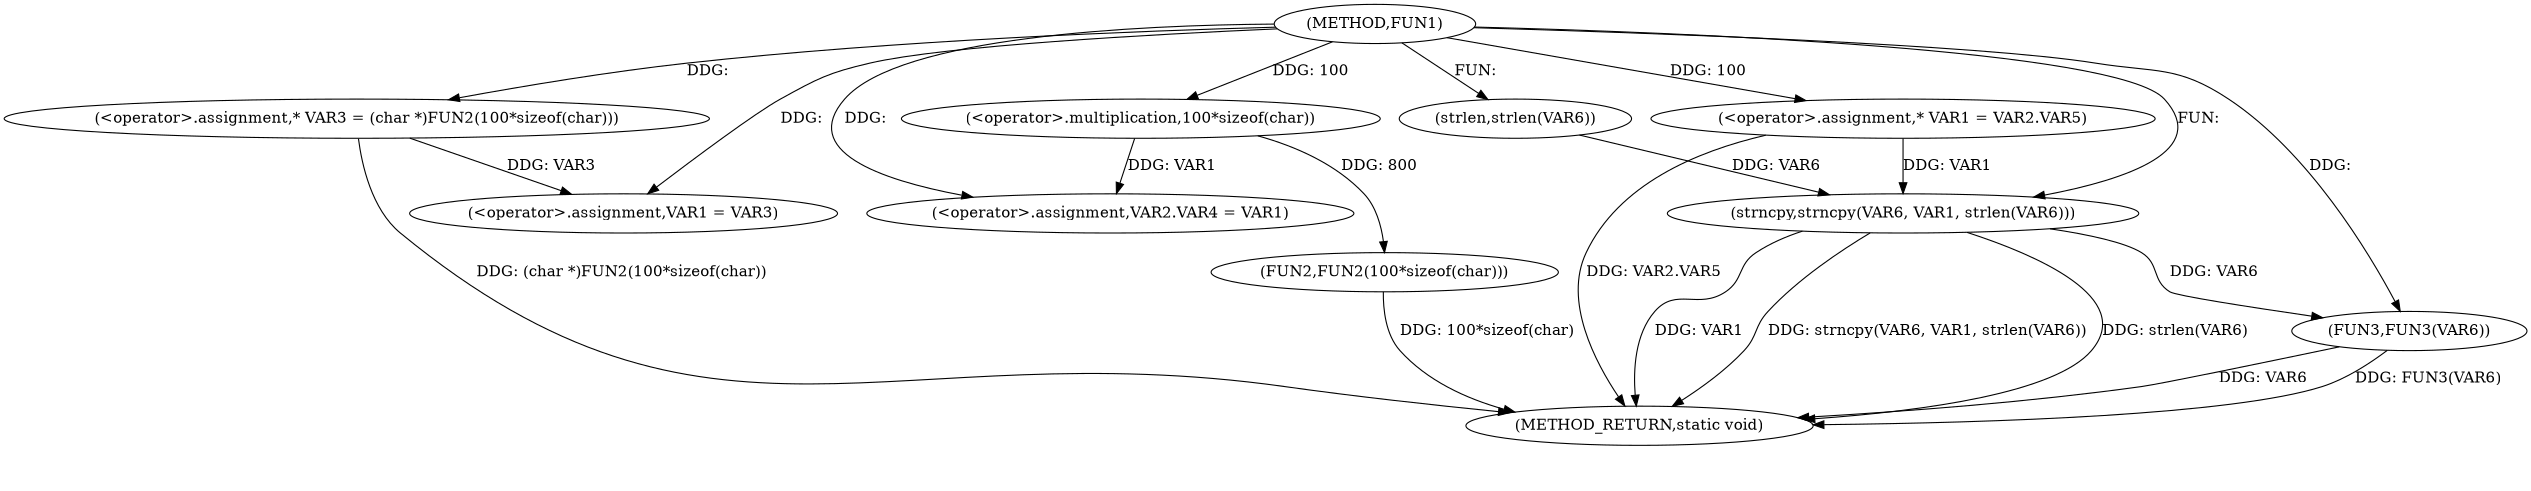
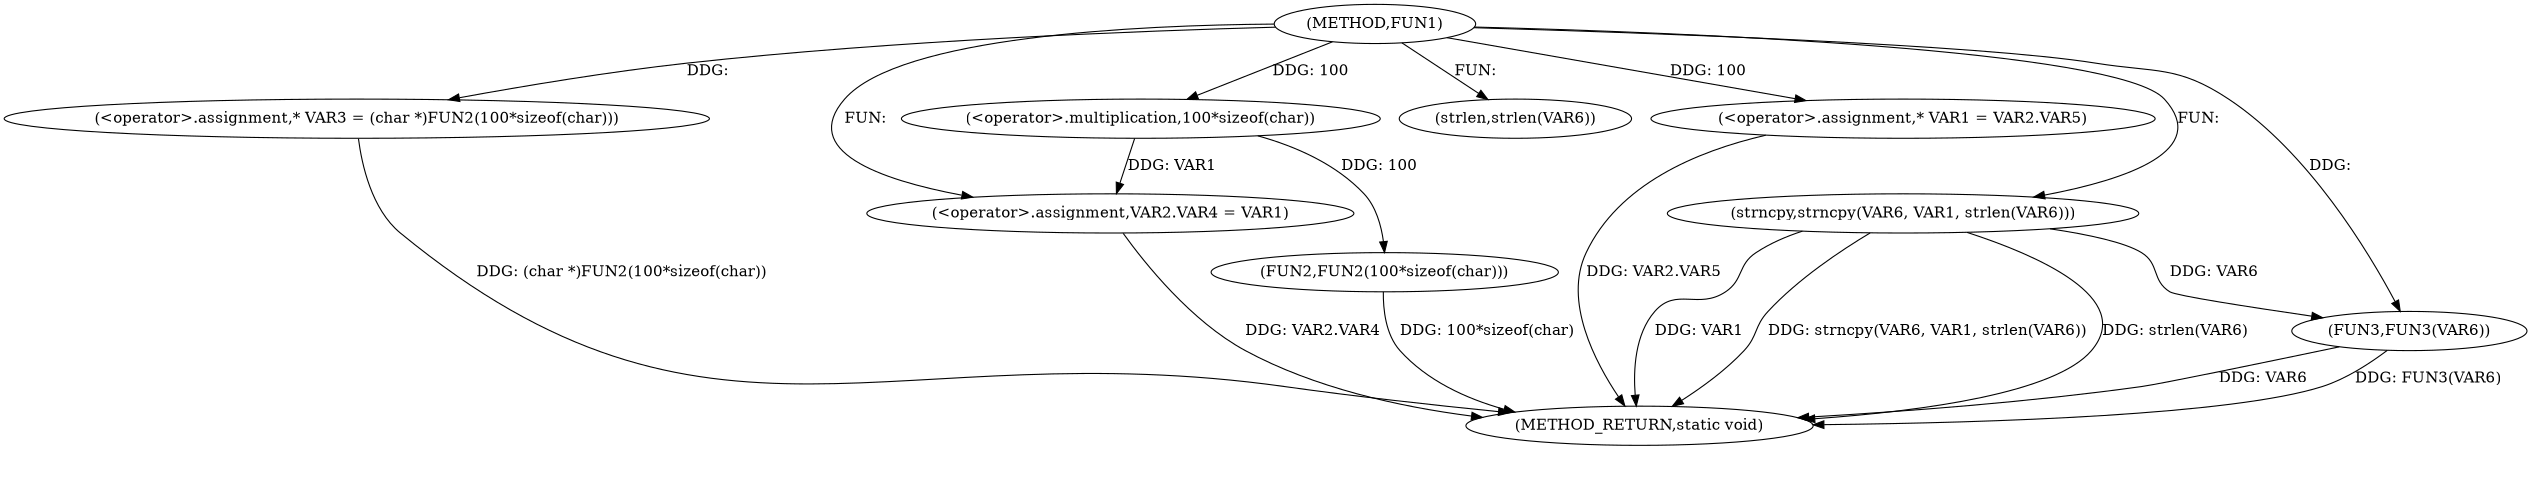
(868, 119) -> (868, 119)
(1903, 161) -> none
(1699, 164) -> none
(1379, 166) -> (1379, 166)
(624, 213) -> none
none -> (1275, 365)
